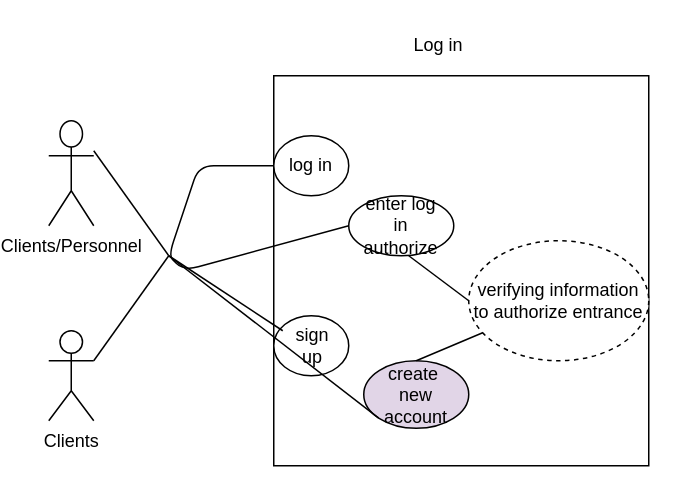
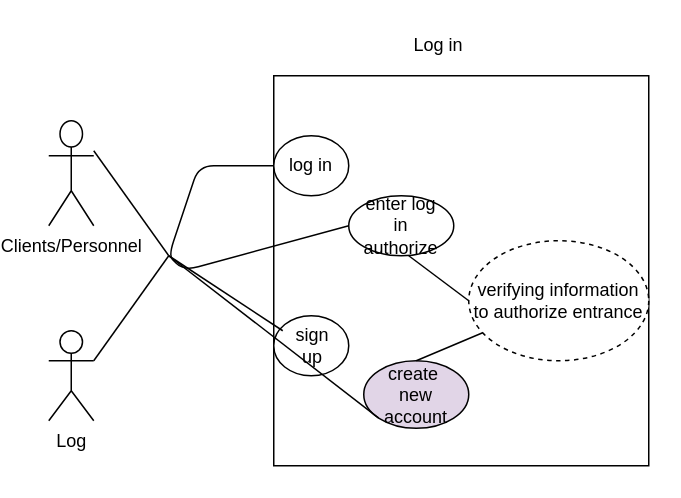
(72, 442) -> (72, 442)
